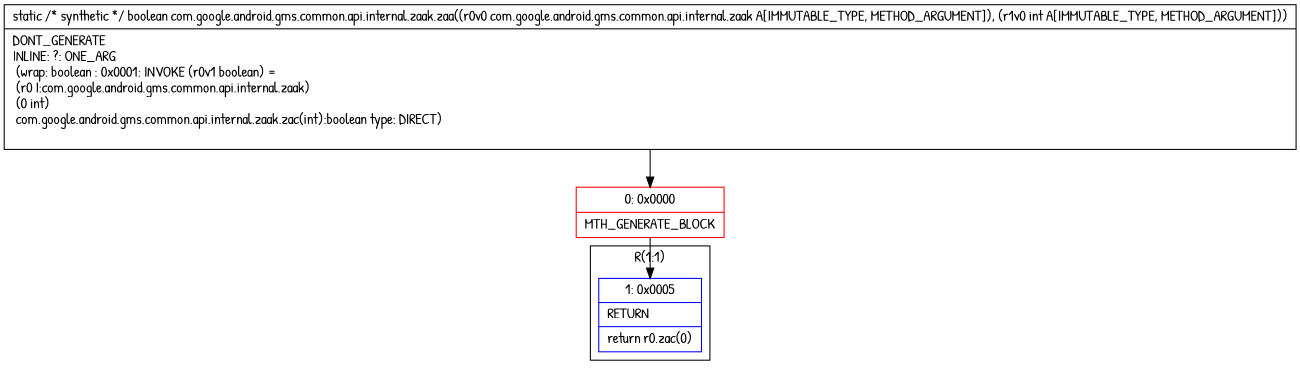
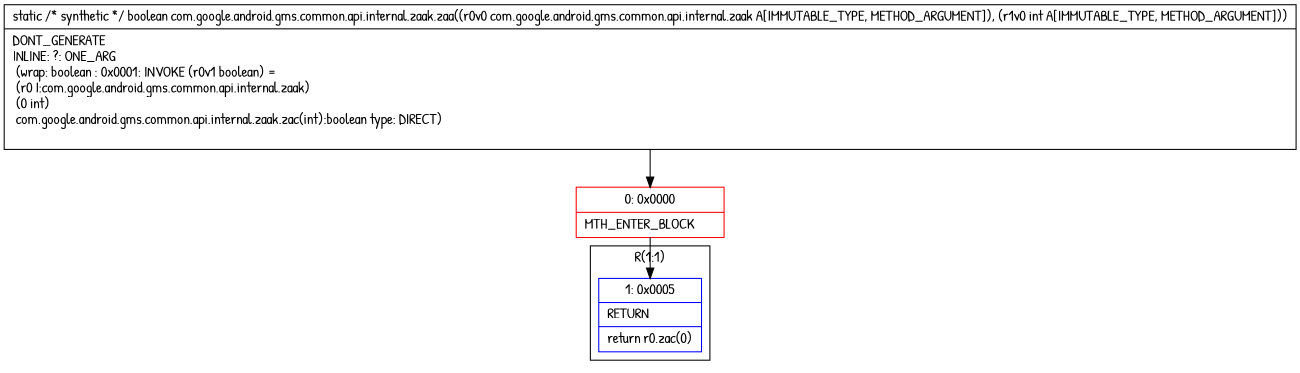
(650, 224) -> (640, 224)
